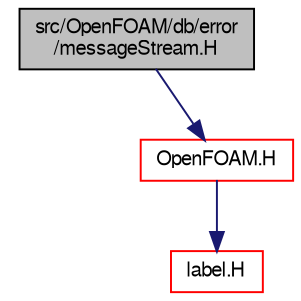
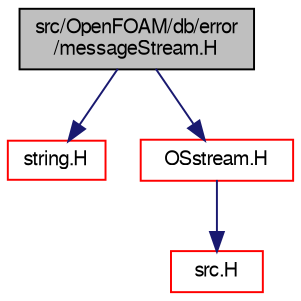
none -> (57, 160)
(217, 160) -> (217, 160)
(217, 272) -> (217, 272)
